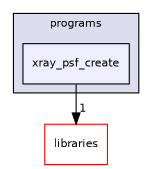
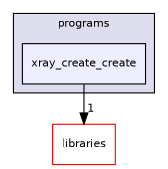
(76, 64) -> (84, 64)
